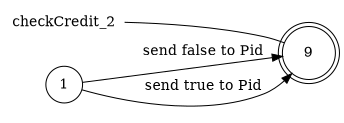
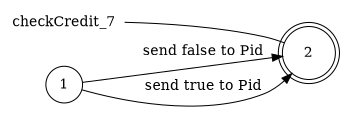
(64, 22) -> (64, 22)
(309, 53) -> (309, 53)
